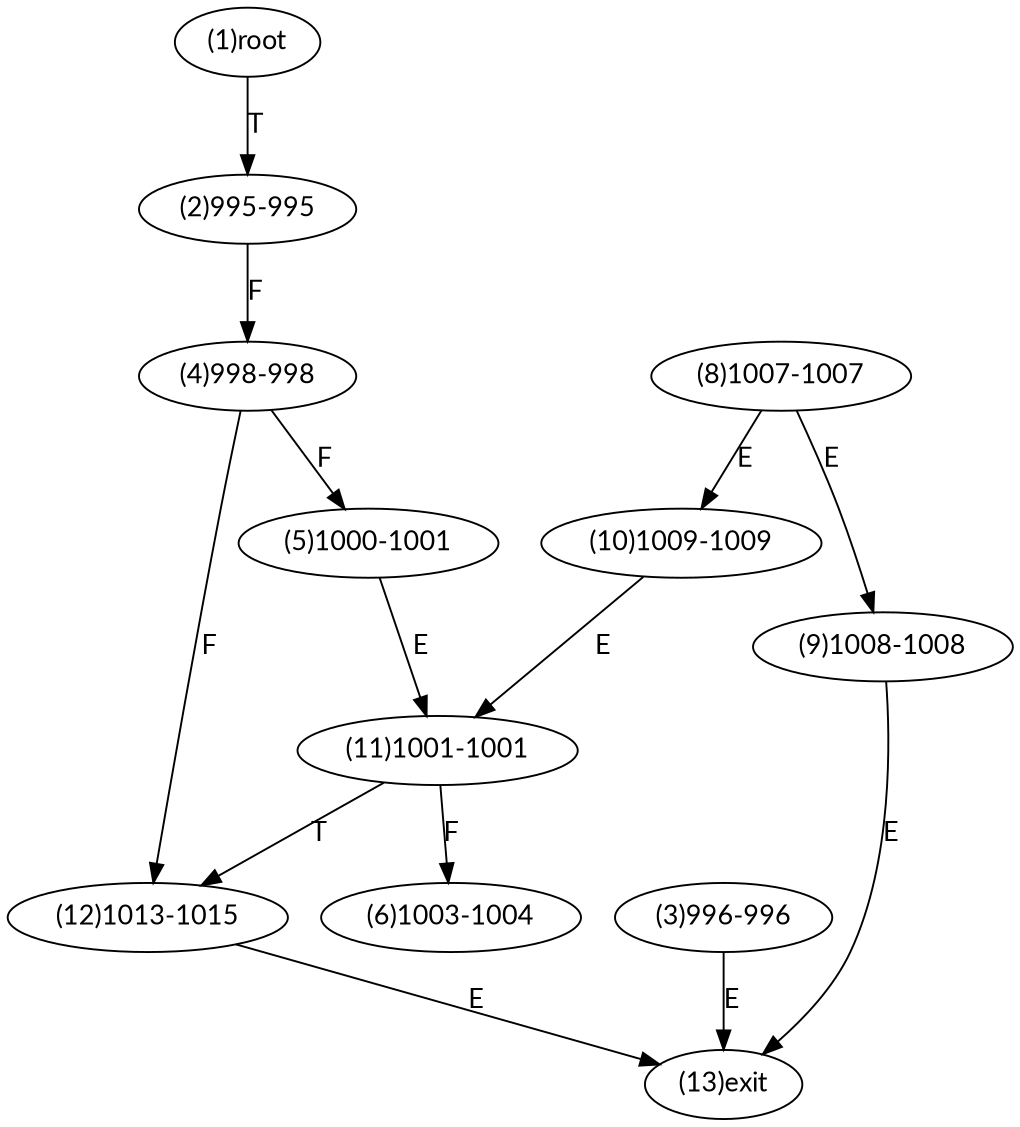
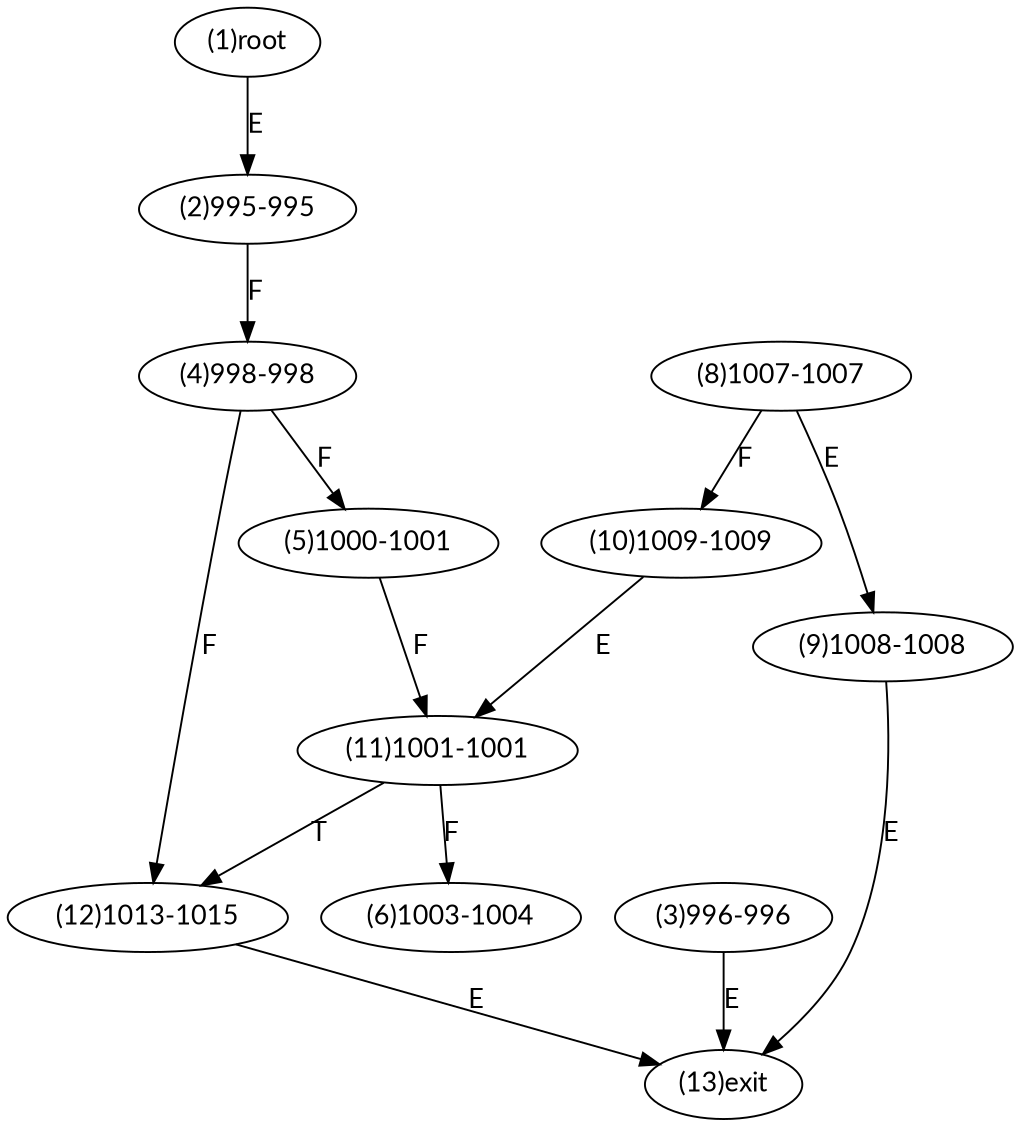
(256, 126) -> (256, 126)
(746, 460) -> (746, 460)
(421, 647) -> (421, 647)
